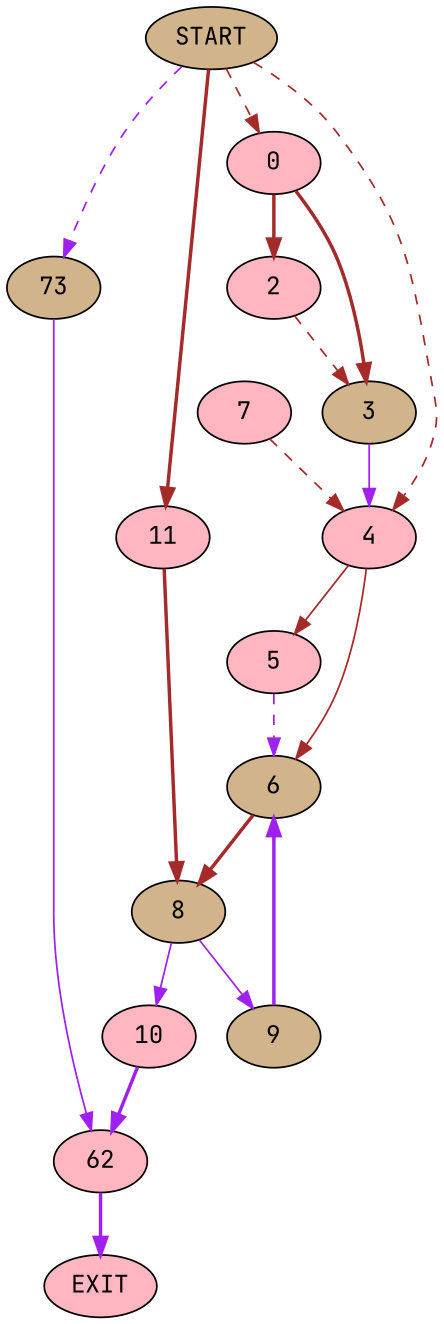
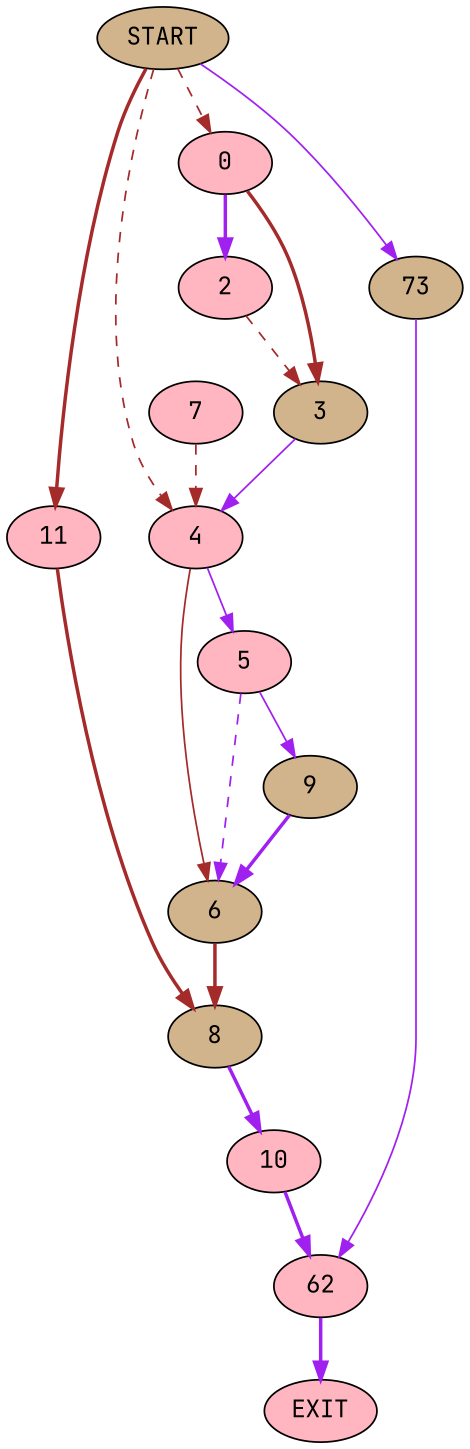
(115, 147) -> (302, 146)
(274, 217) -> (225, 217)
(327, 593) -> (217, 592)
(166, 965) -> (240, 1091)
(221, 967) -> (273, 717)
